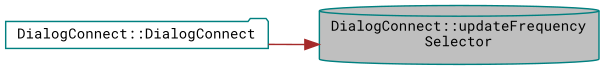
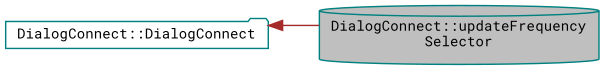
(287, 45) -> (301, 25)
